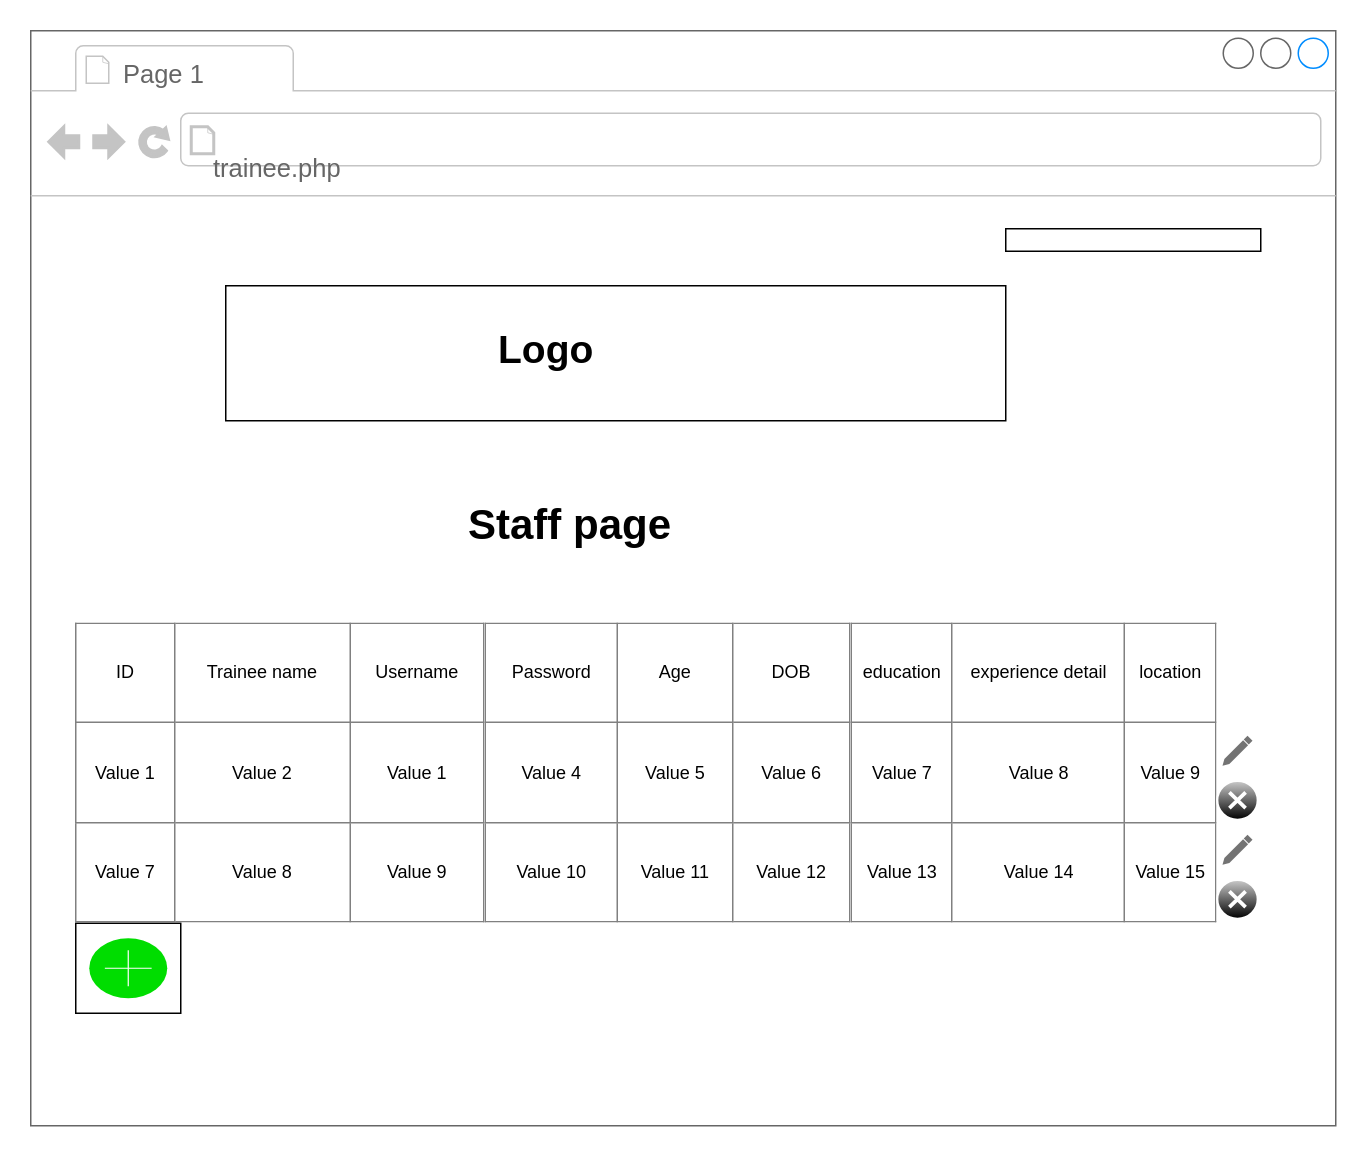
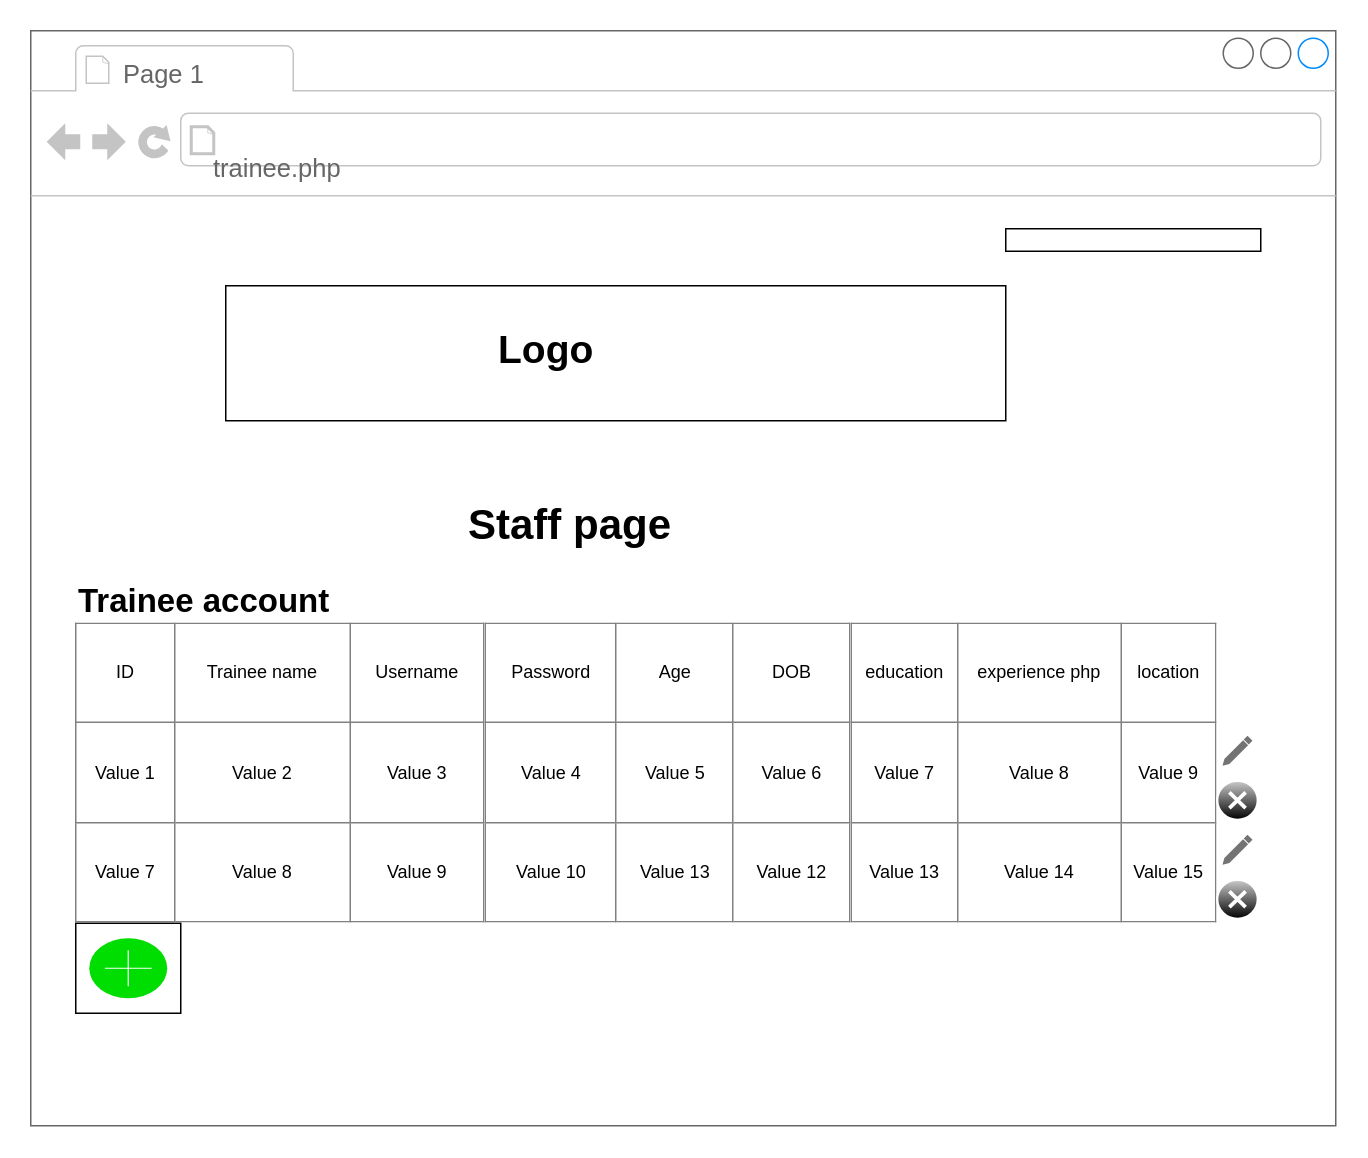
none -> (218, 593)
(182, 656) -> (182, 656)
(592, 656) -> (592, 656)
(1006, 656) -> (996, 656)
